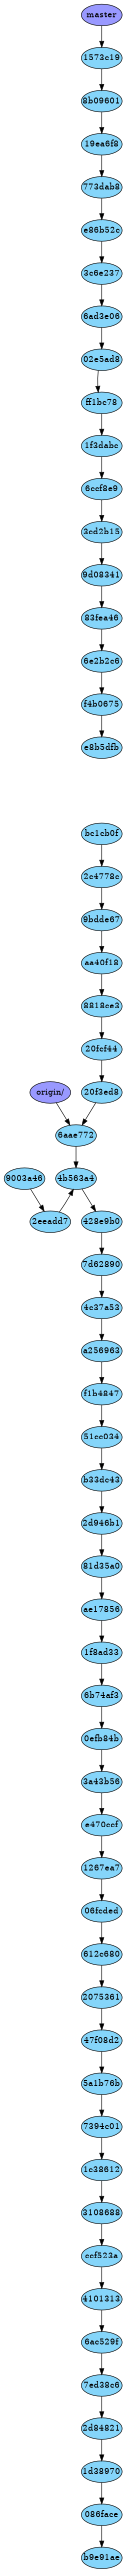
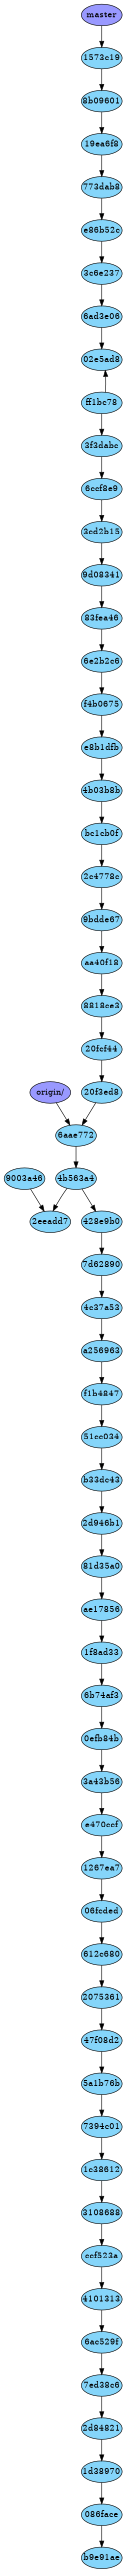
(98, 378) -> (106, 384)
(102, 446) -> (102, 446)
(102, 748) -> (102, 748)
none -> (102, 791)
(65, 1203) -> (61, 1197)
